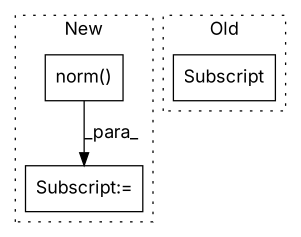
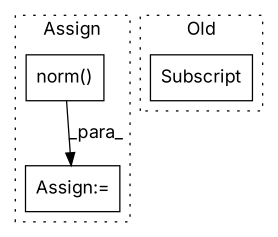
(84, 30) -> (73, 30)
(84, 189) -> (73, 189)
